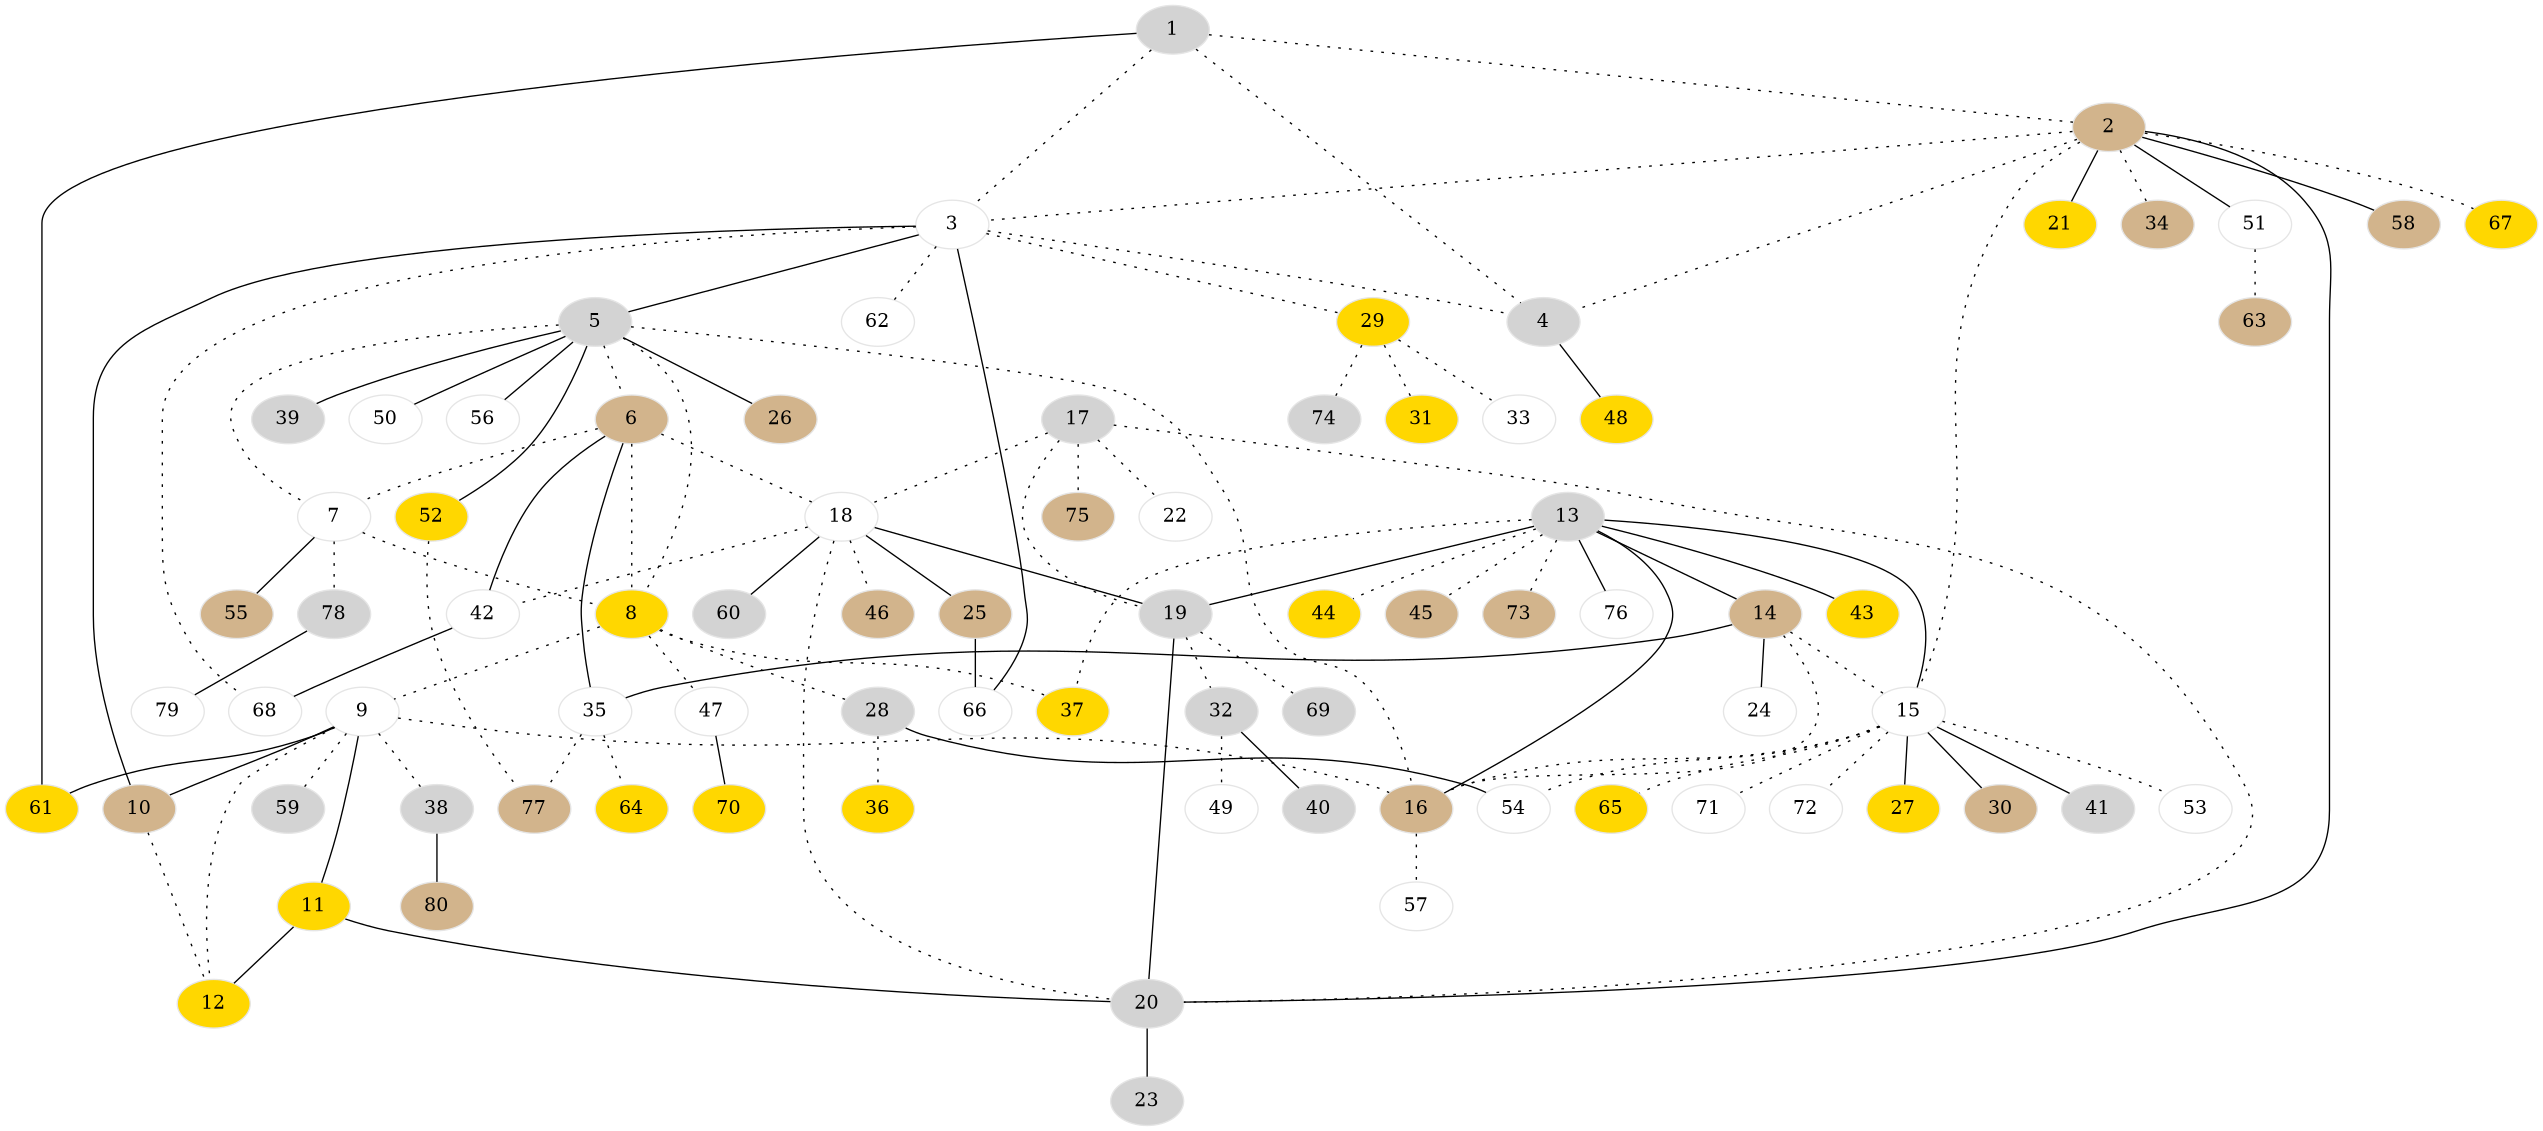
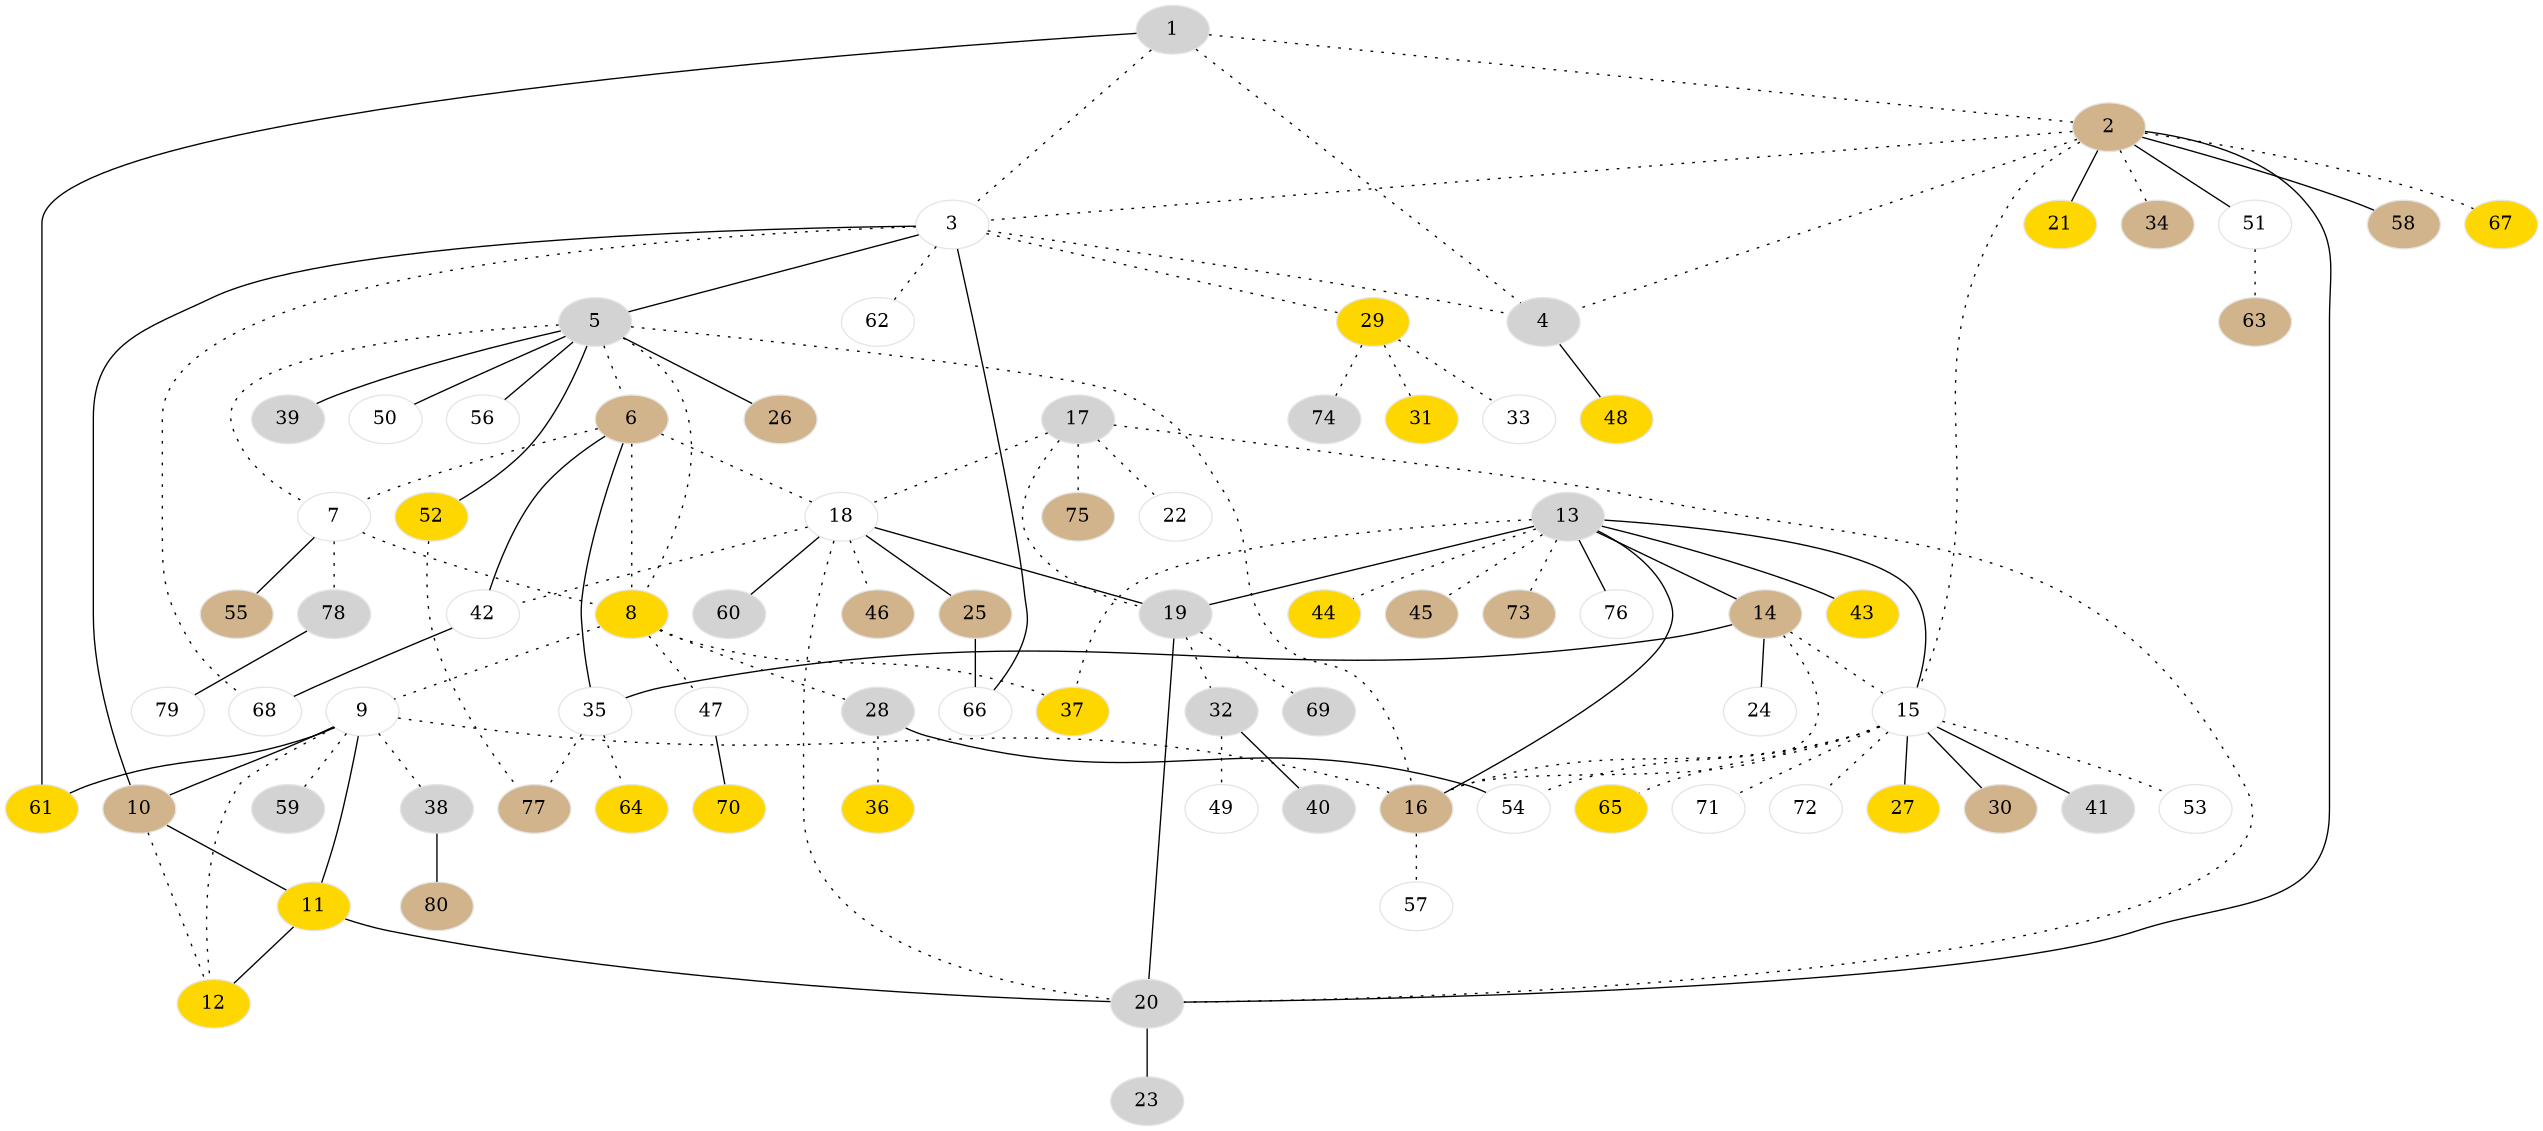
none -> (227, 858)
